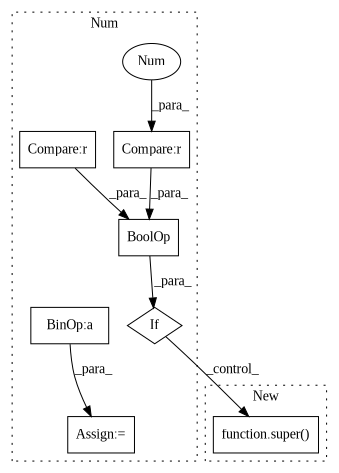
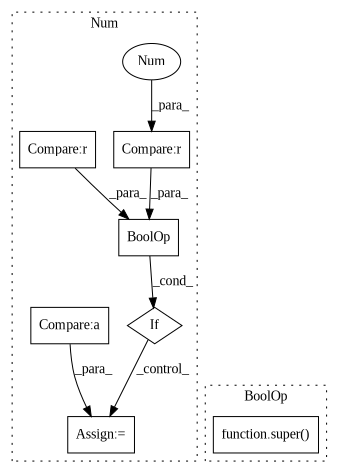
(173, 282) -> (173, 282)
(70, 326) -> (70, 326)
(204, 372) -> (131, 373)
(266, 397) -> (266, 397)
